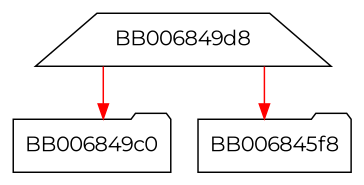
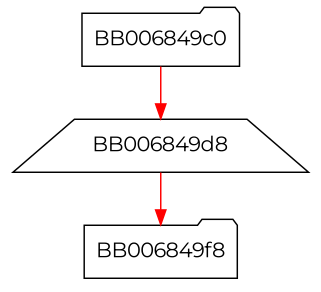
(103, 85) -> (161, 85)
(275, 146) -> (161, 252)
